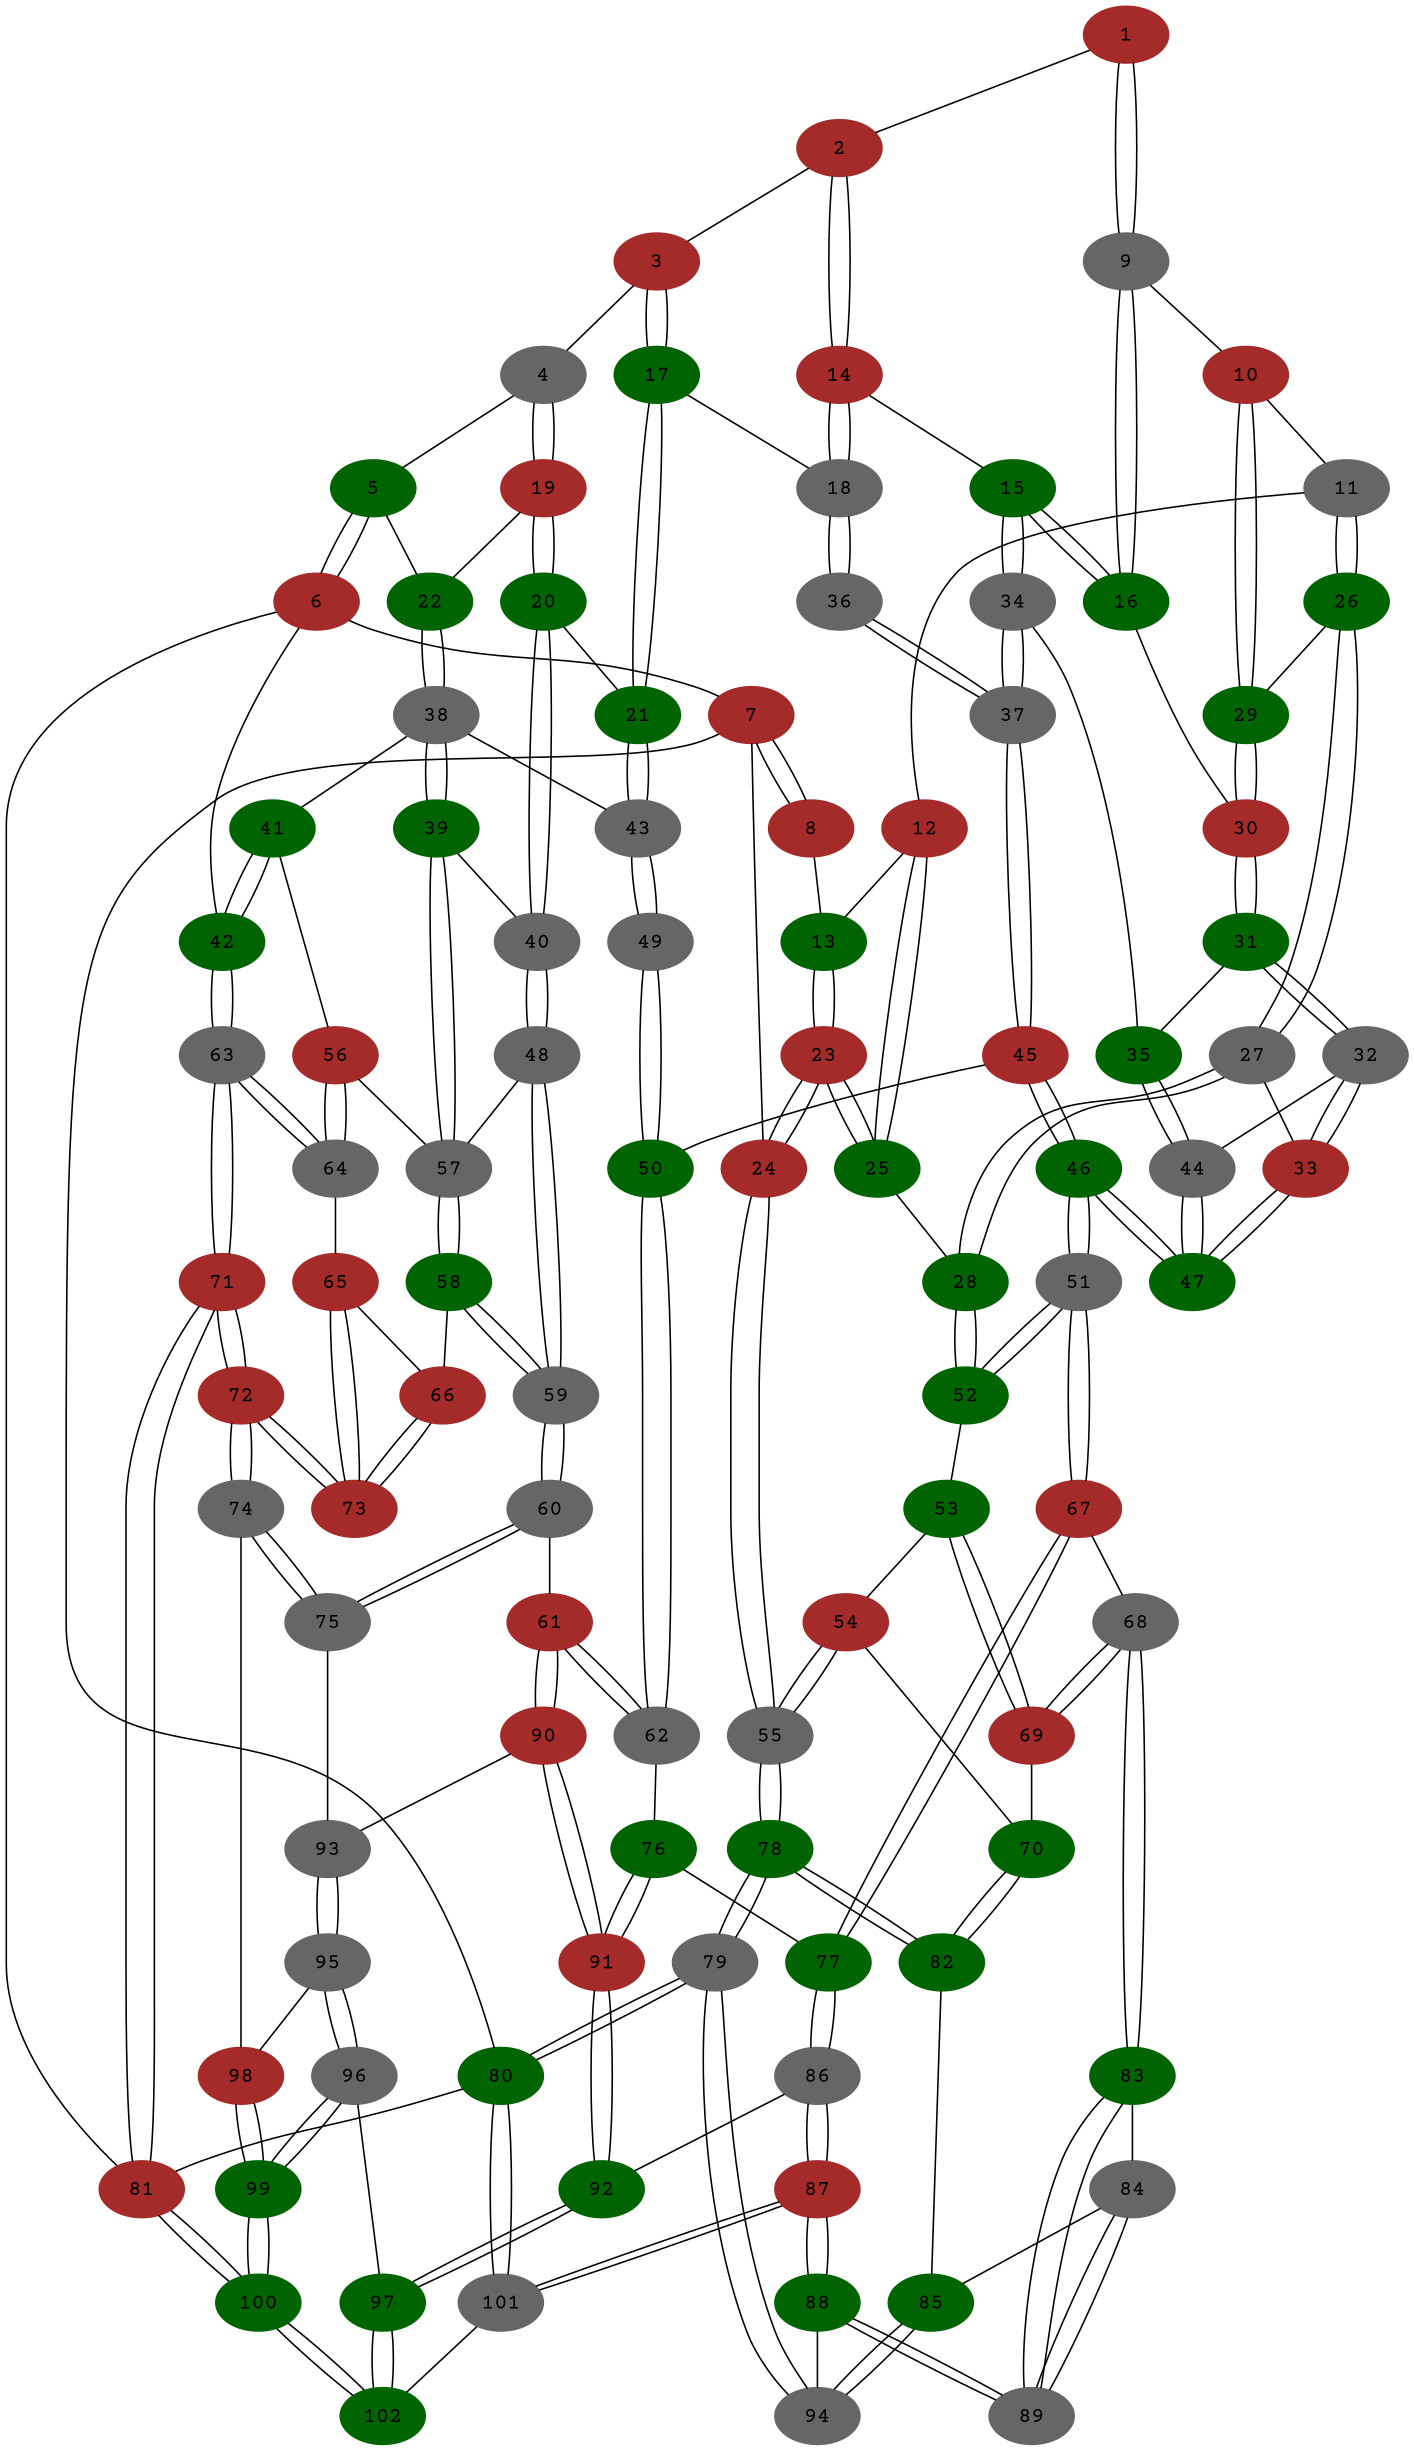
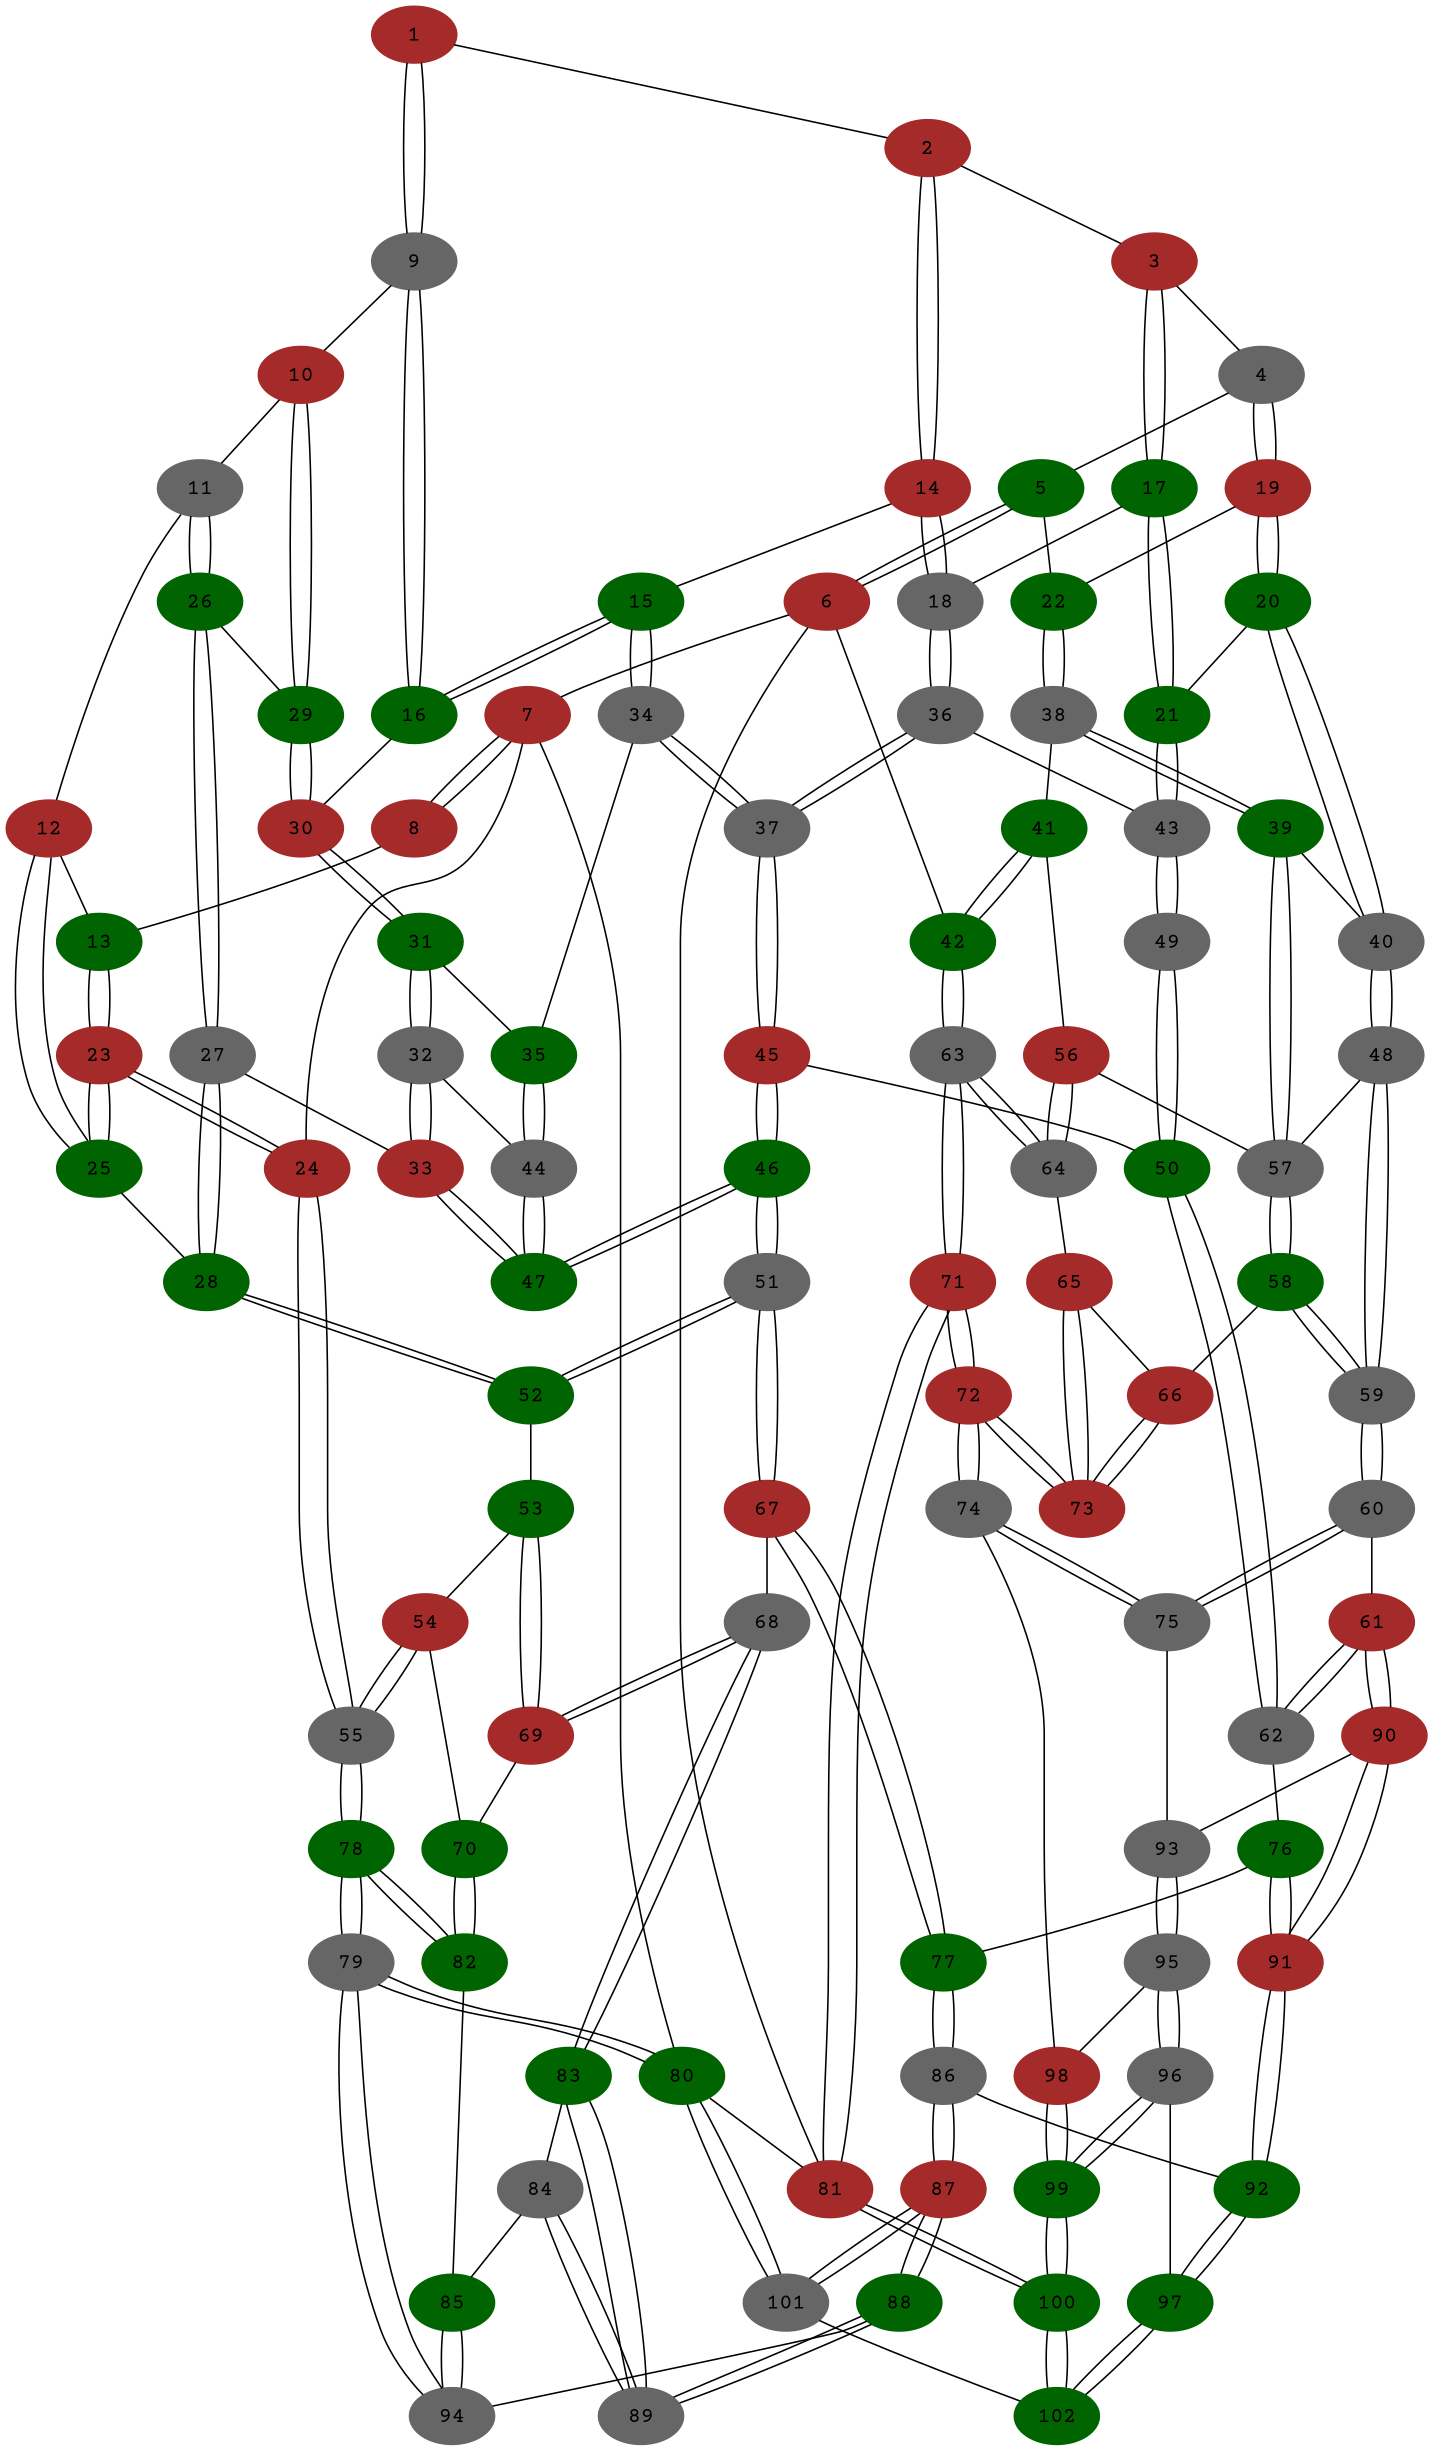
(541, 774) -> (1062, 776)
